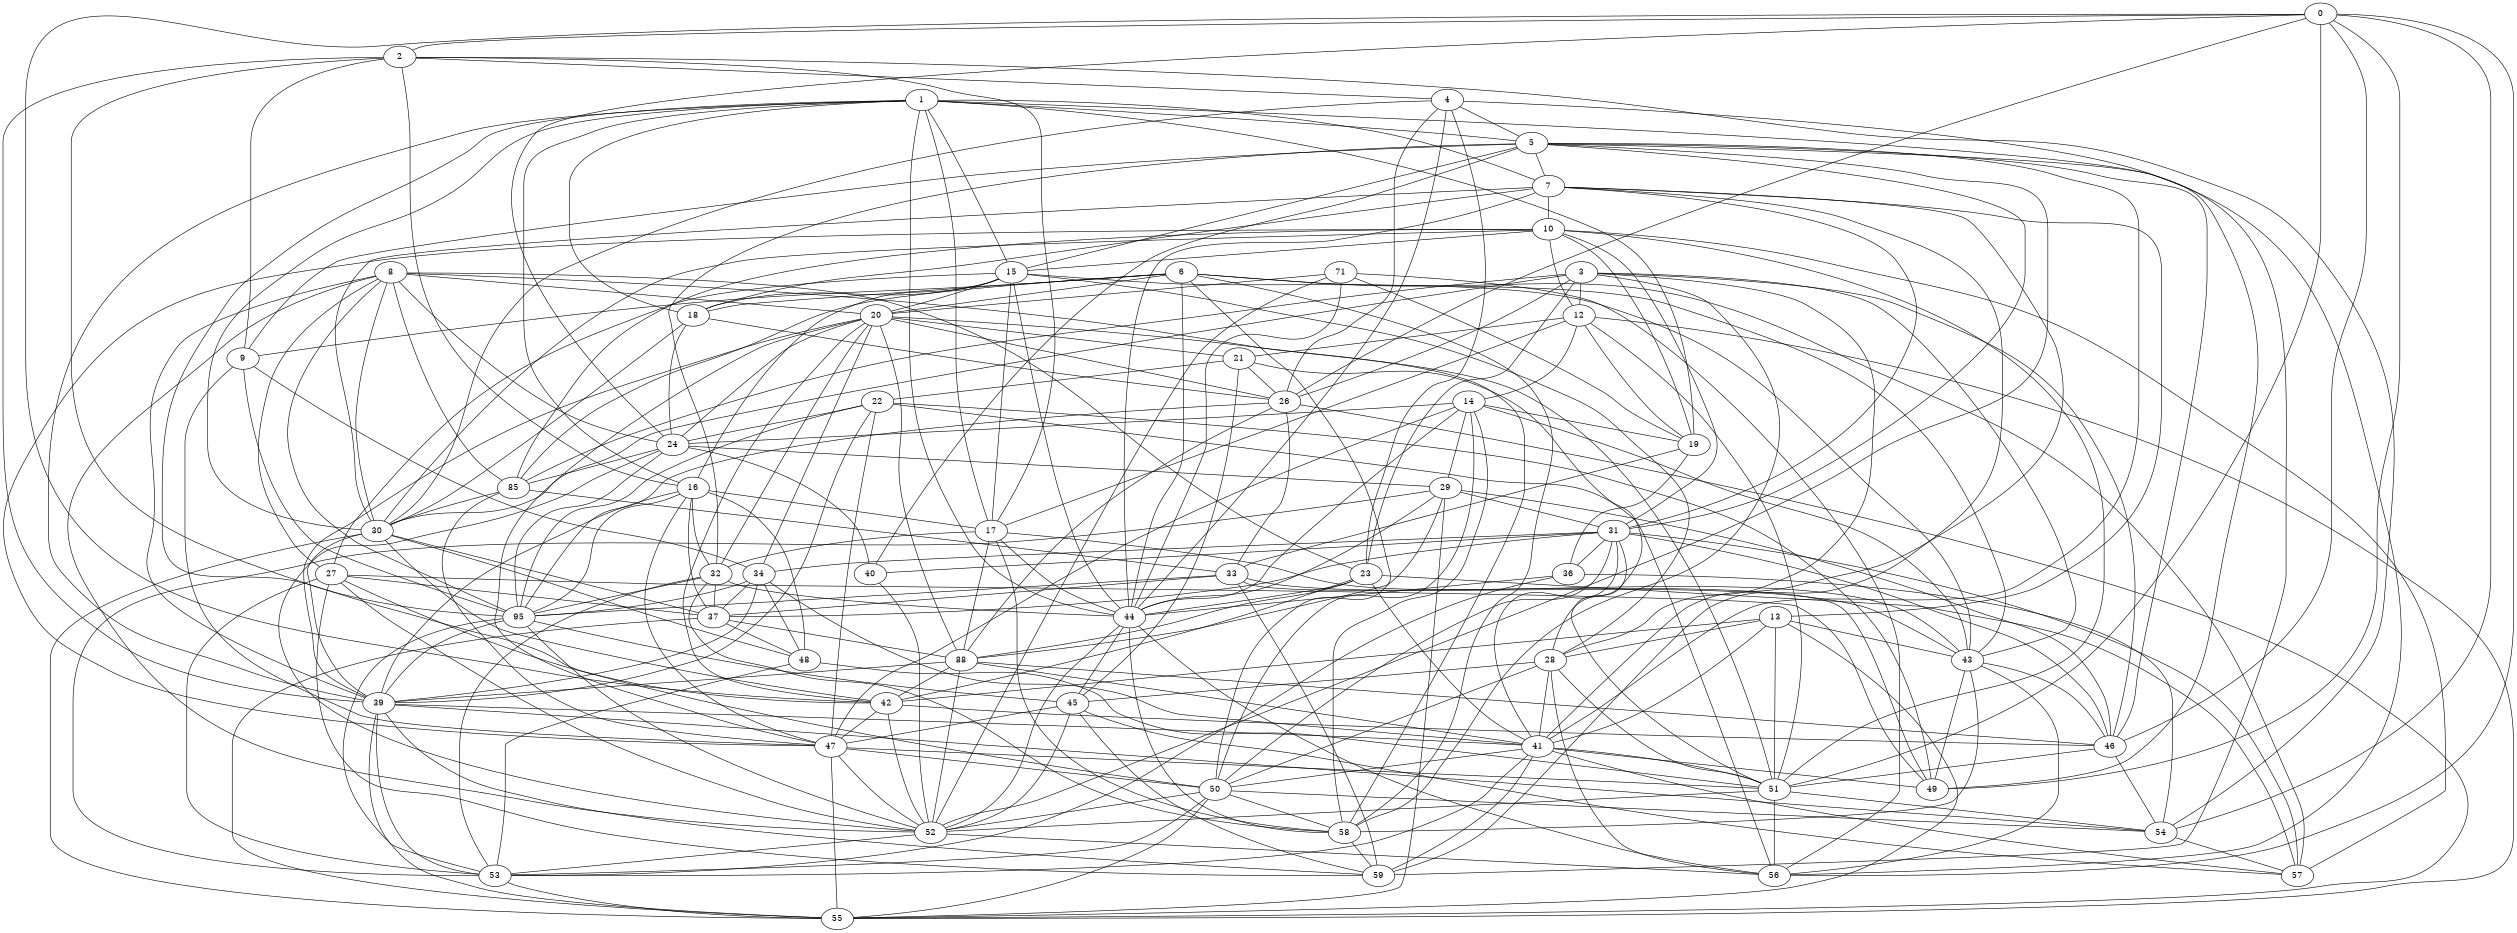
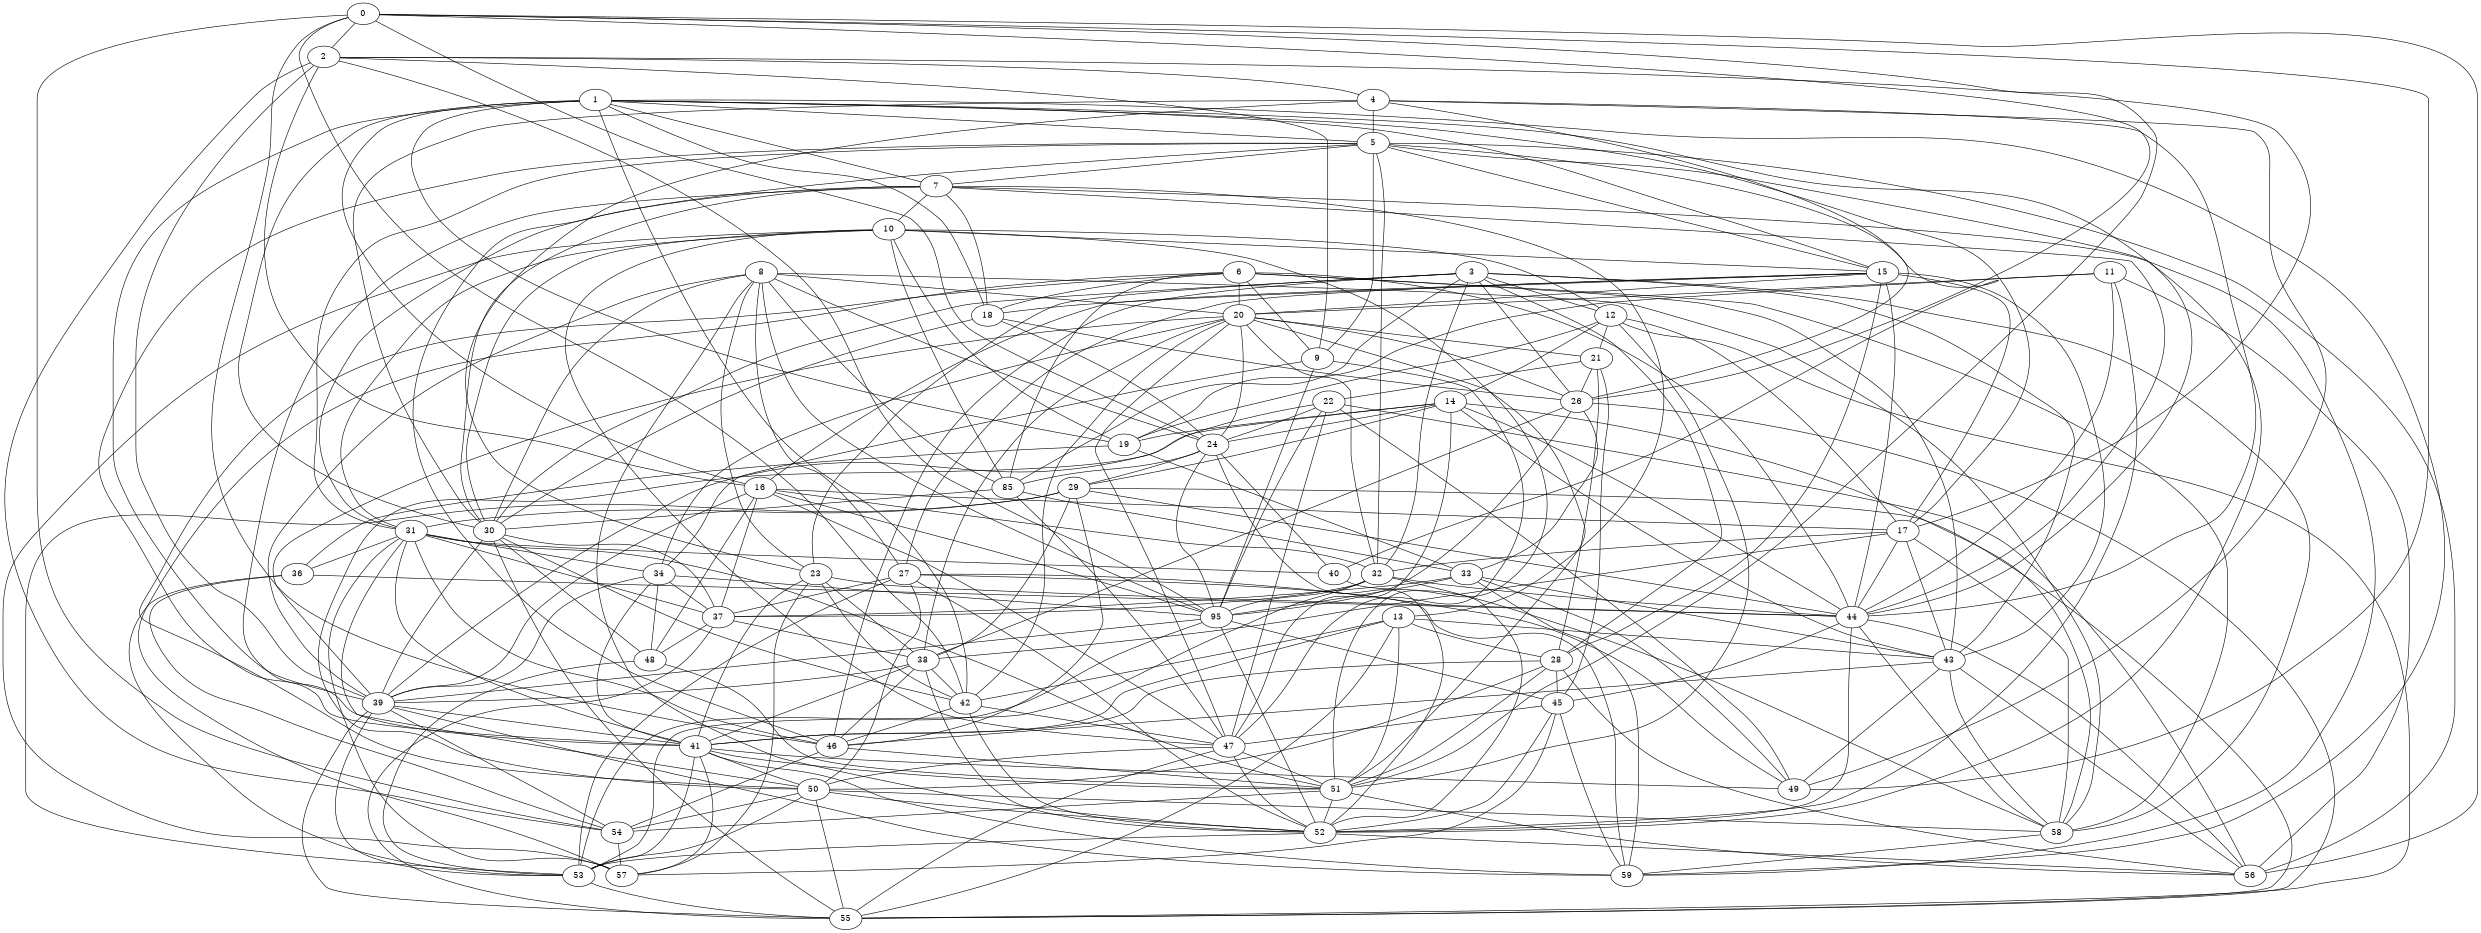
(1341, 272) -> (2110, 272)
none -> (1422, 424)
(961, 660) -> (923, 660)
